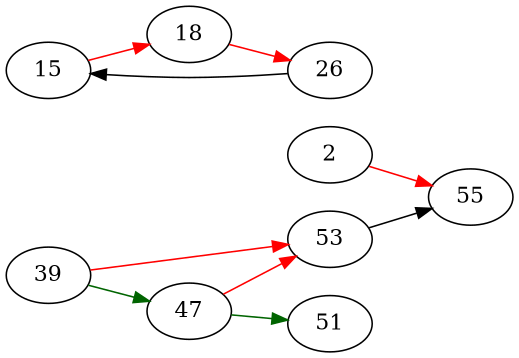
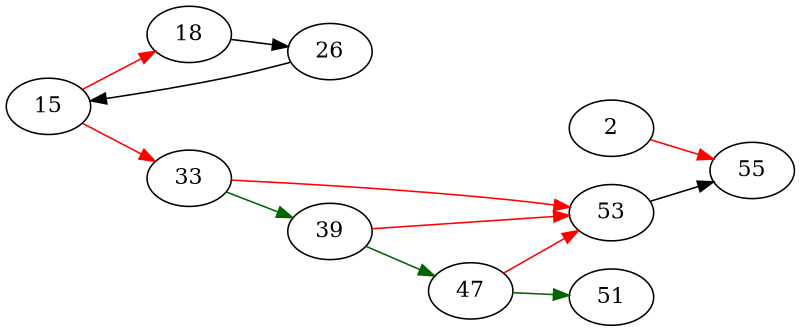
(252, 50) -> (252, 42)
none -> (189, 178)
